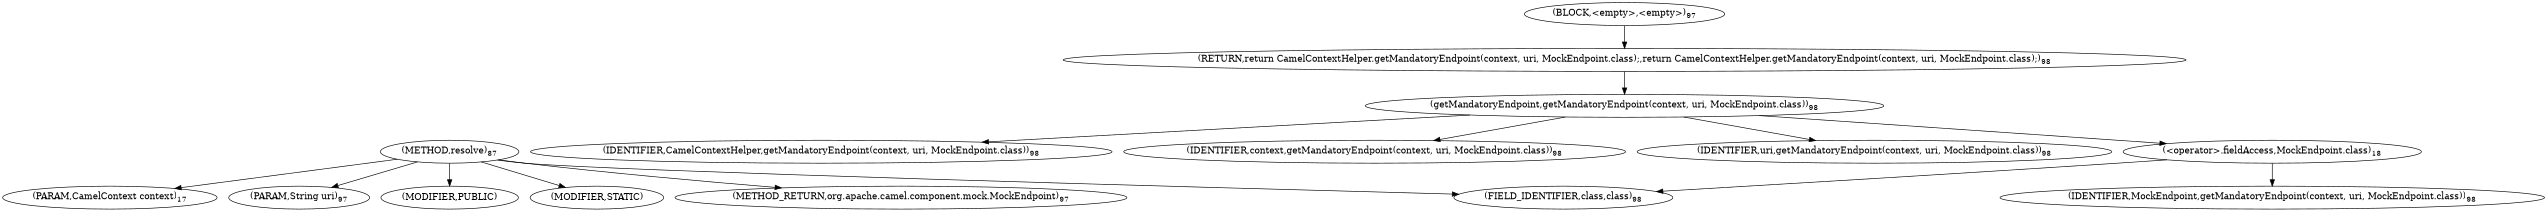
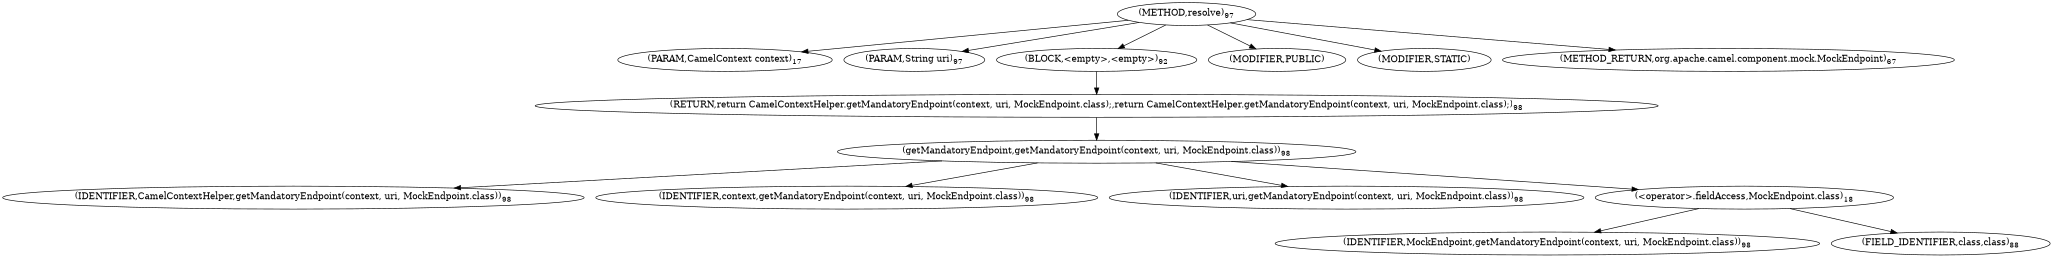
(1692, 13) -> (1164, 59)
(493, 151) -> (1230, 13)
(975, 181) -> (1145, 35)
(1065, 197) -> (1892, 59)
(1637, 197) -> (2015, 243)
